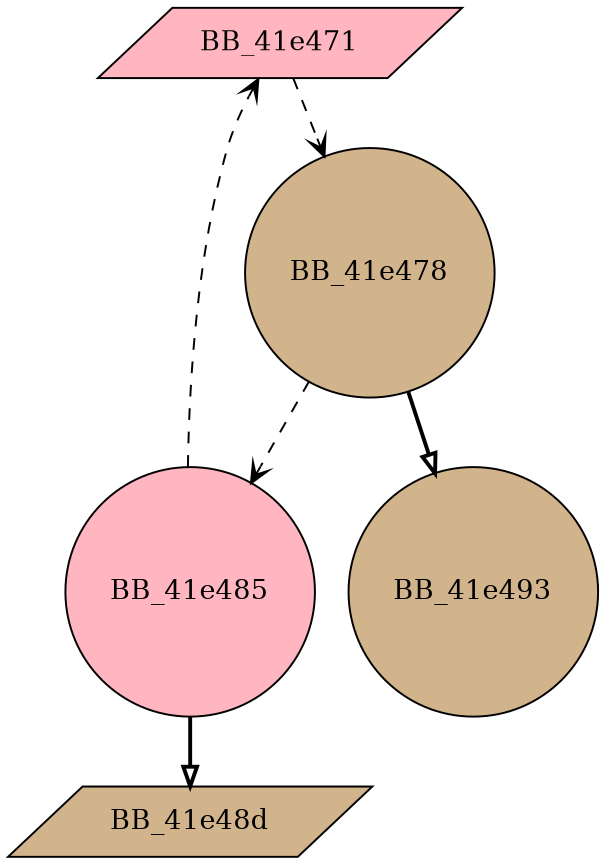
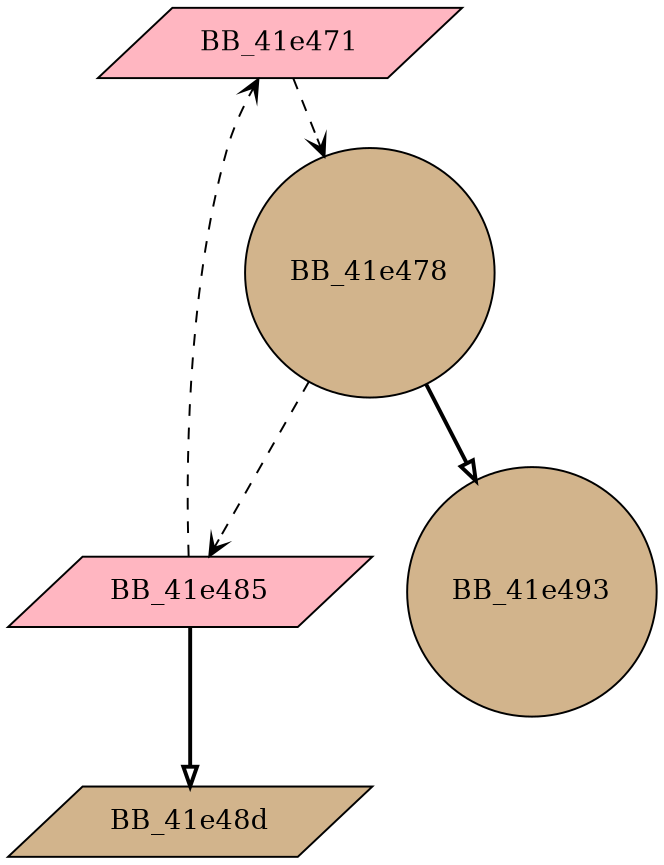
(190, 592) -> (190, 592)
